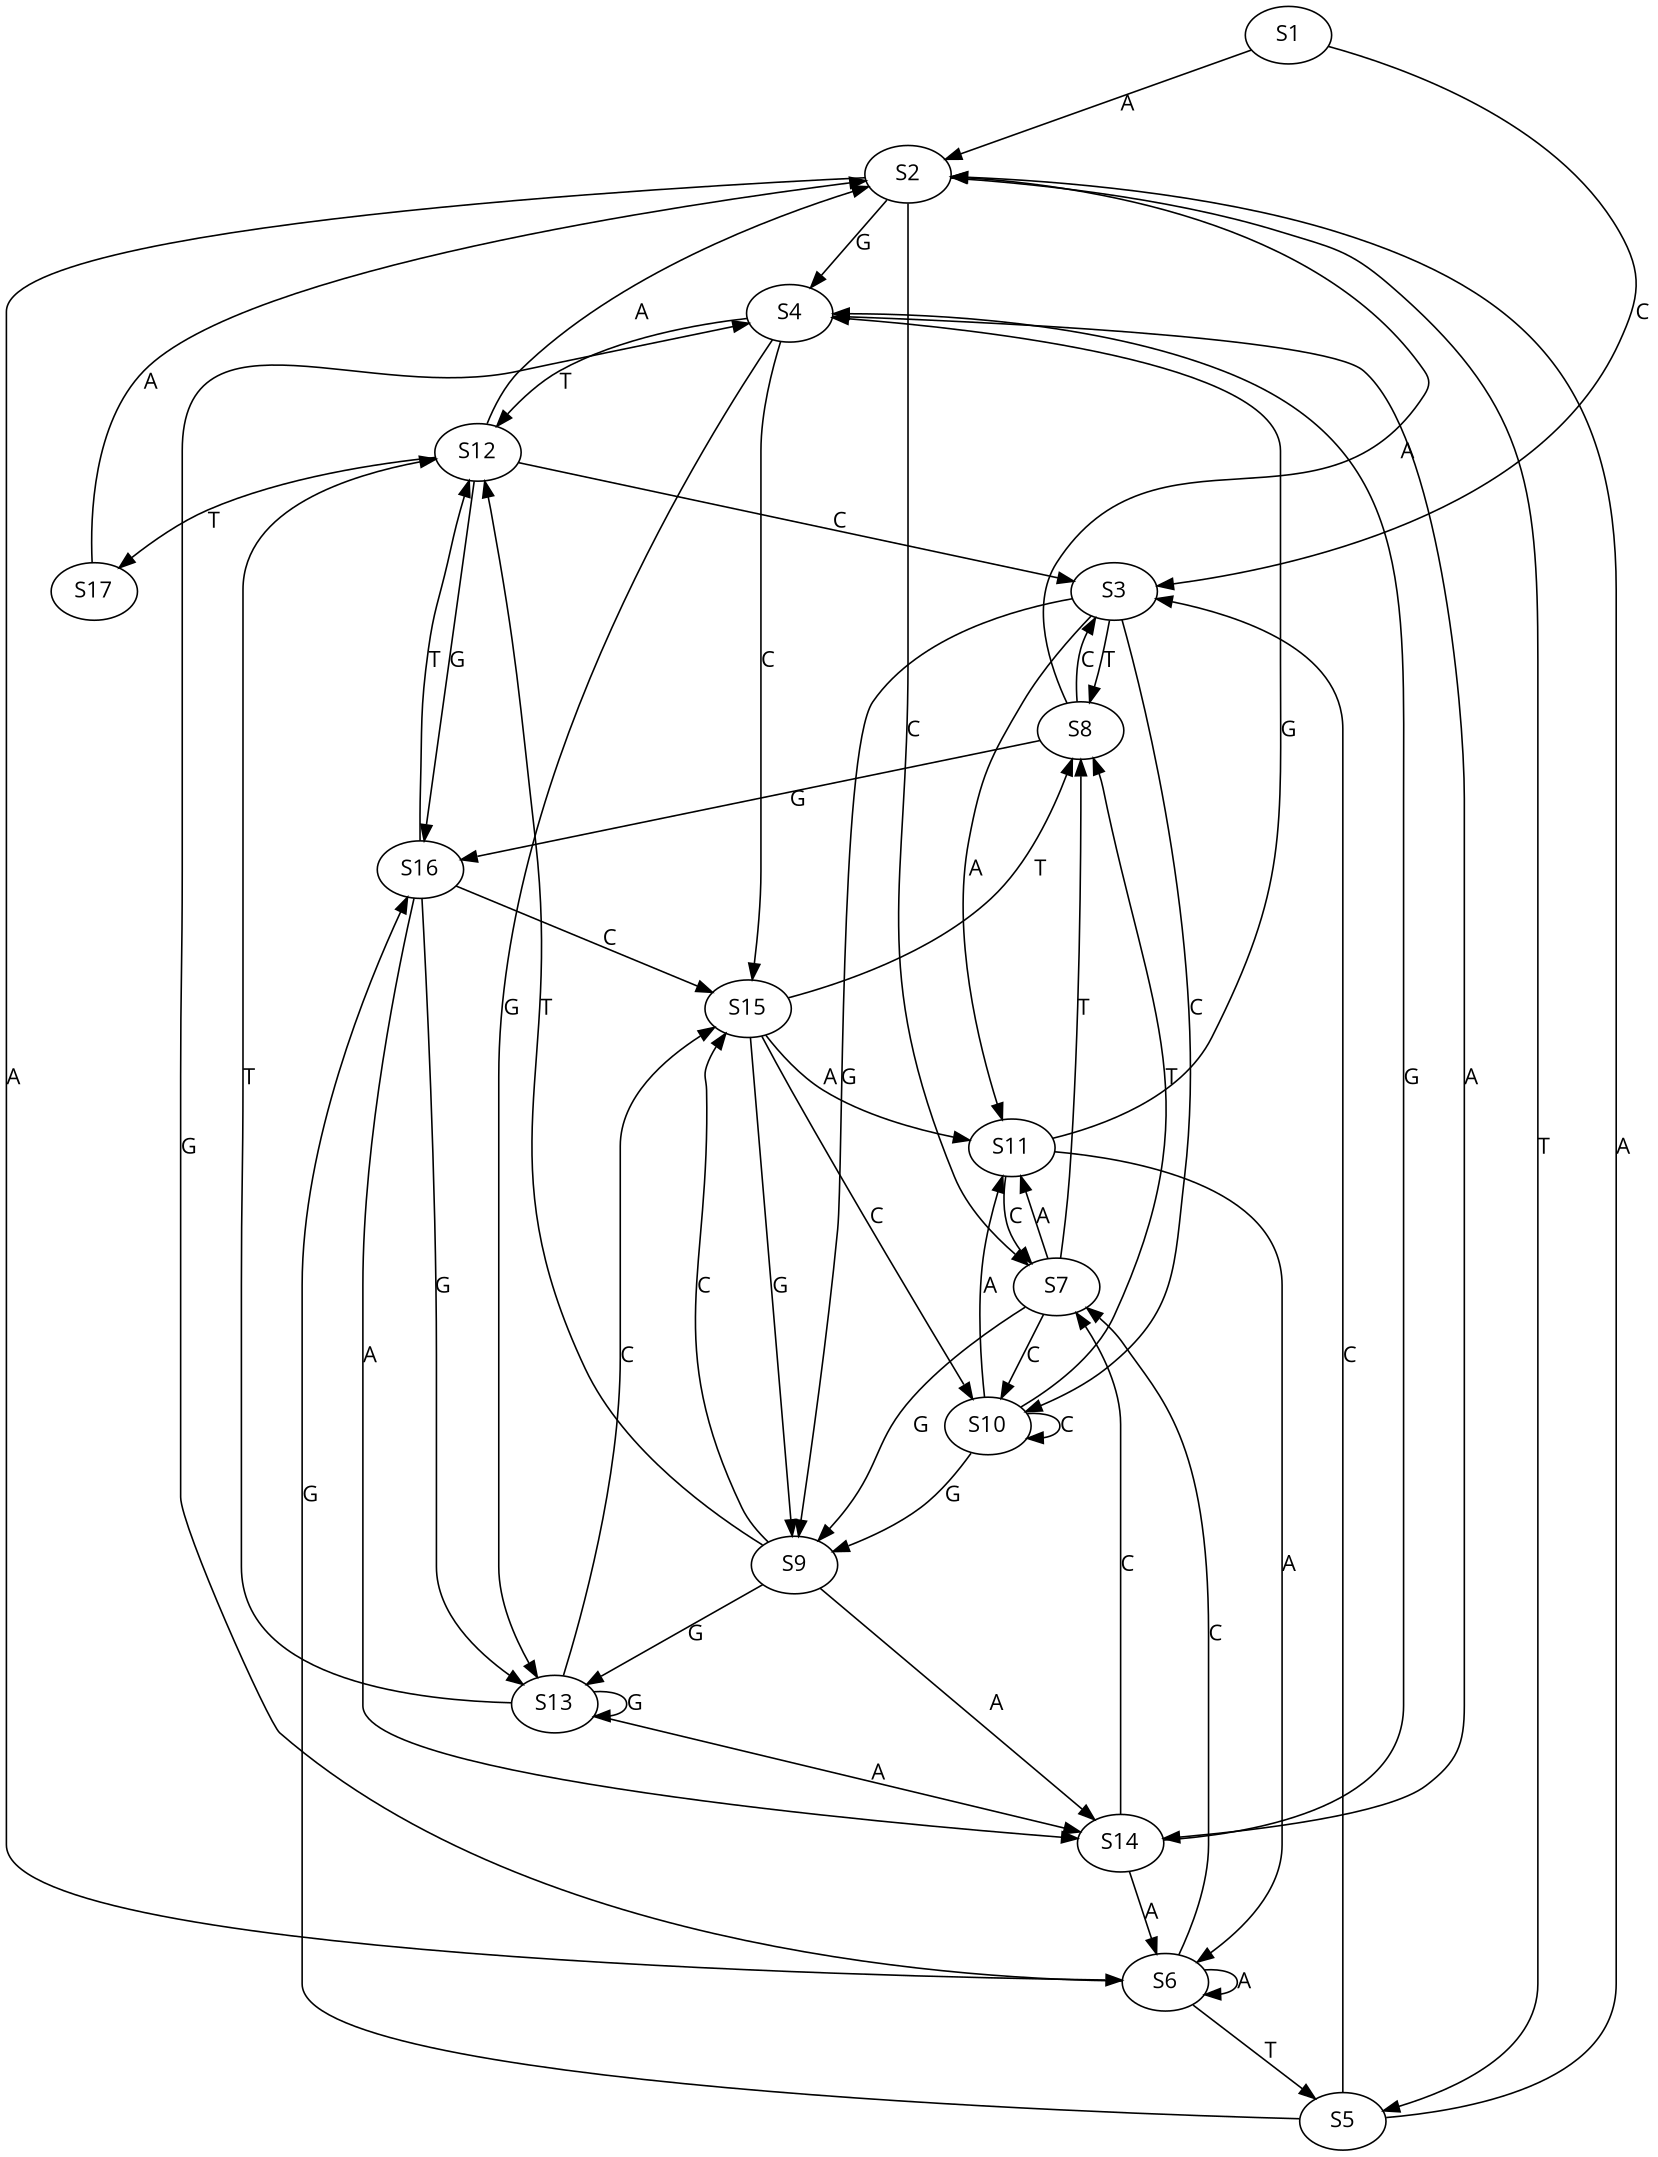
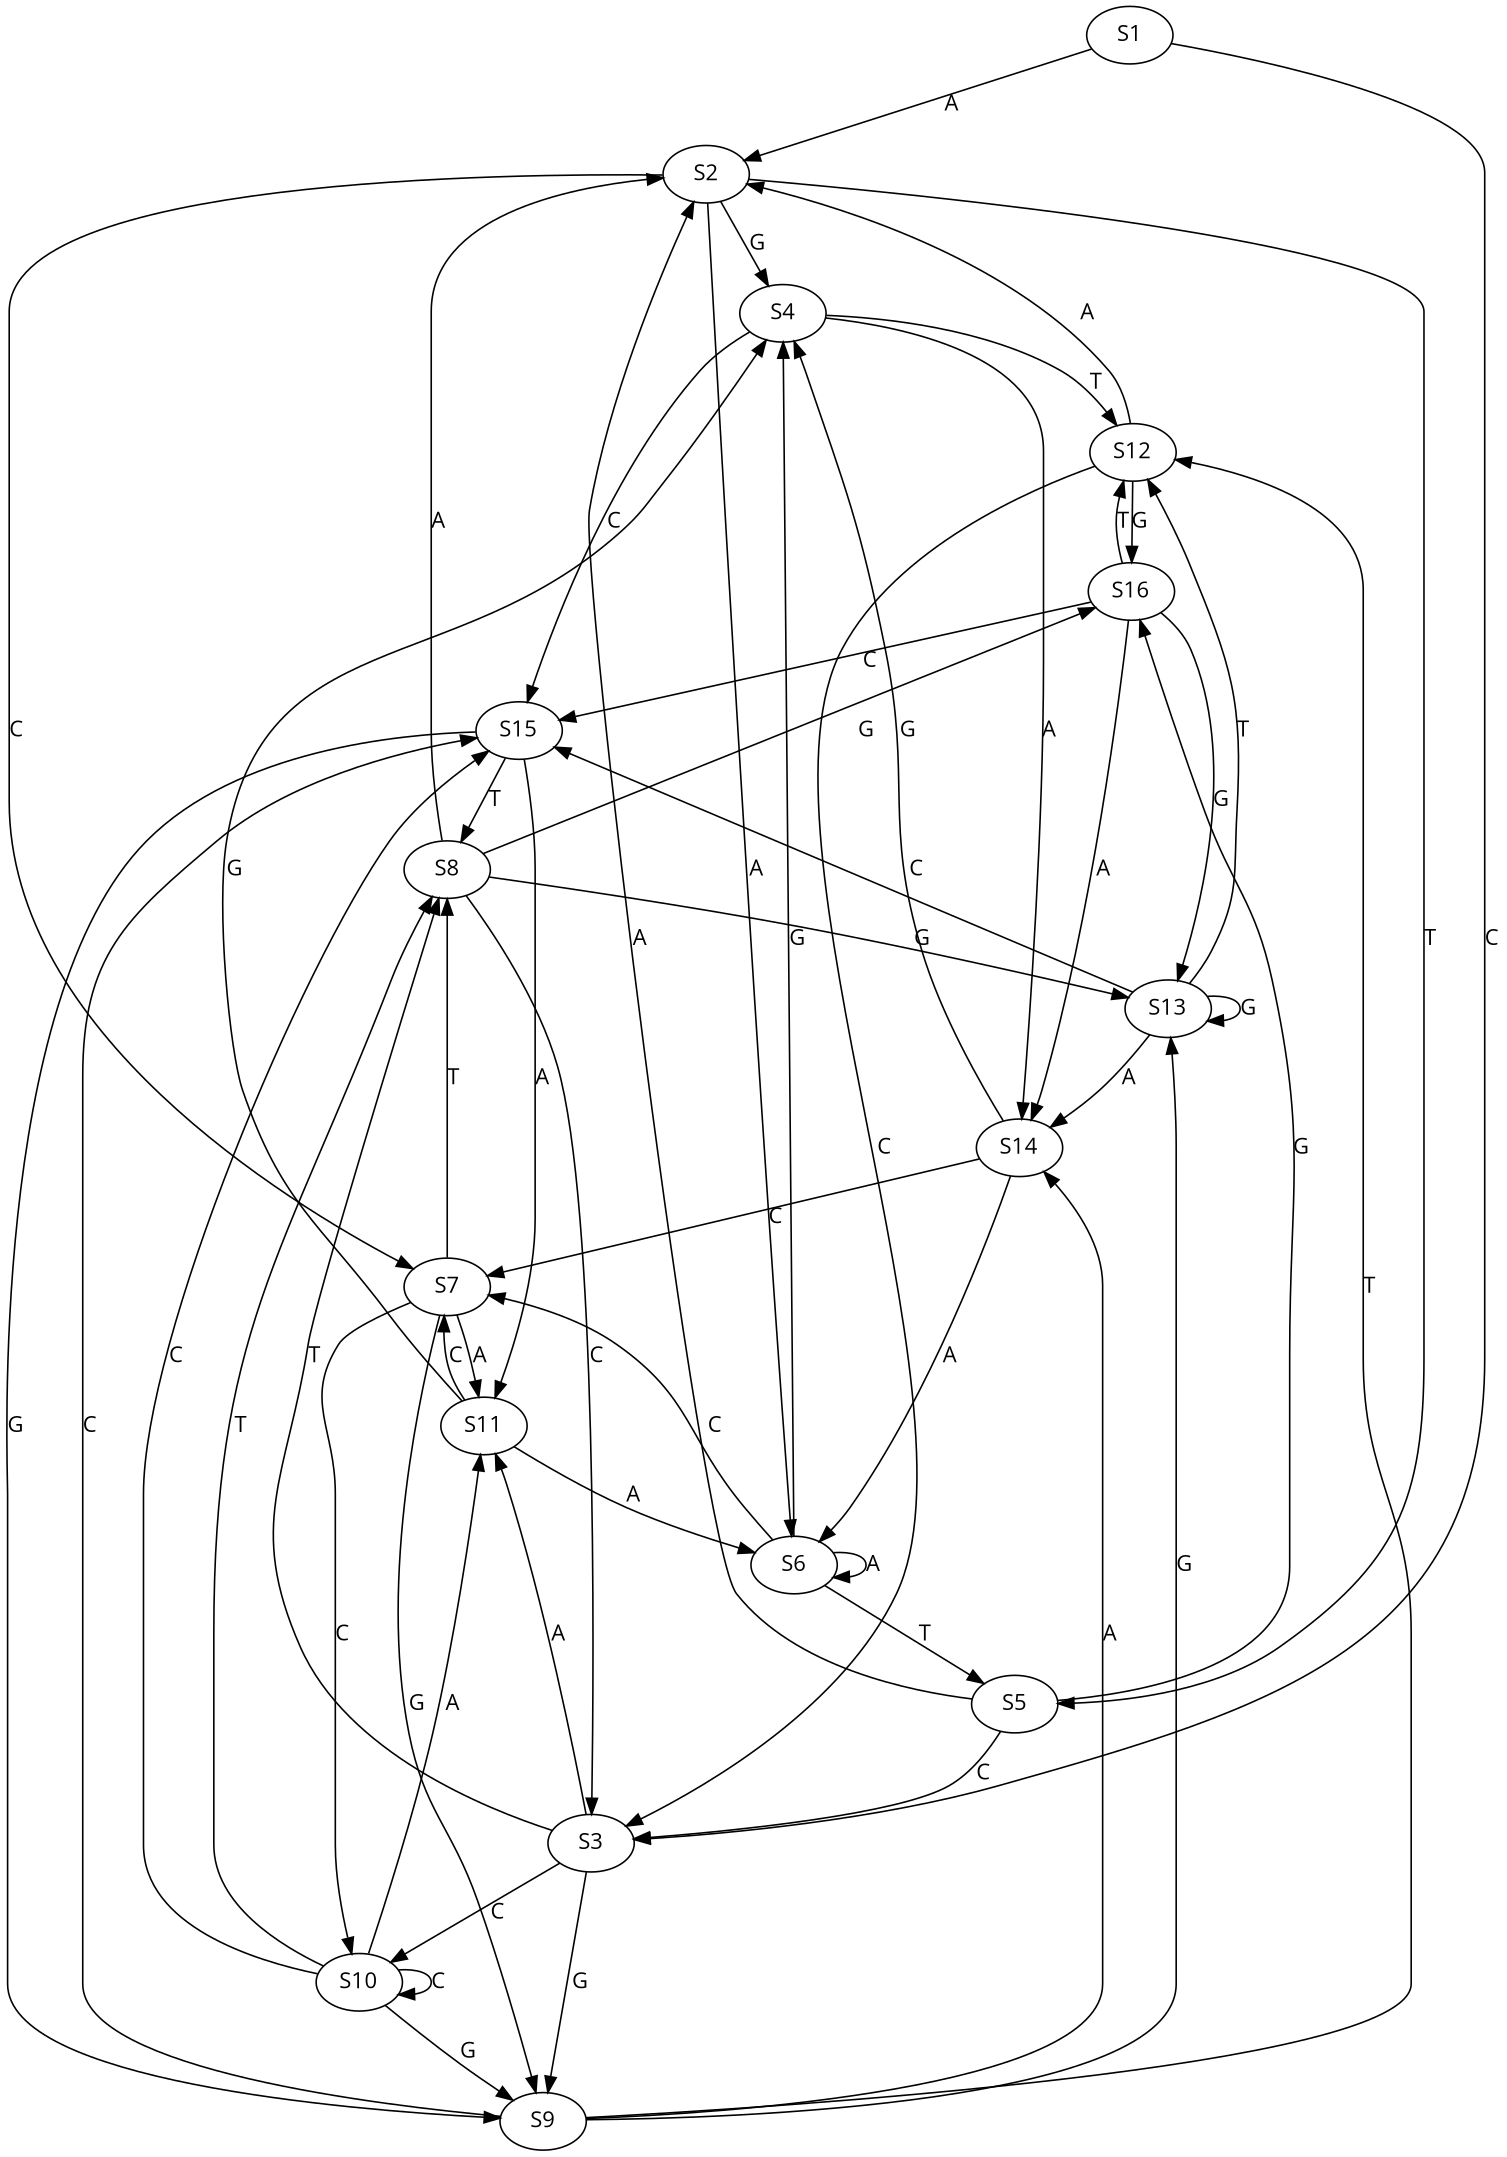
(94, 591) -> none
(507, 975) -> (803, 927)
(861, 1211) -> (162, 1377)
